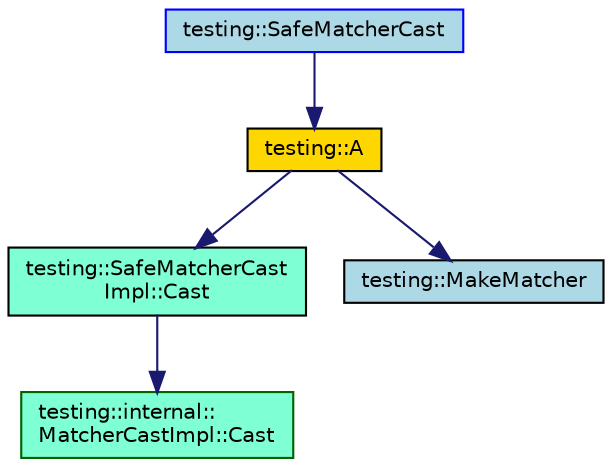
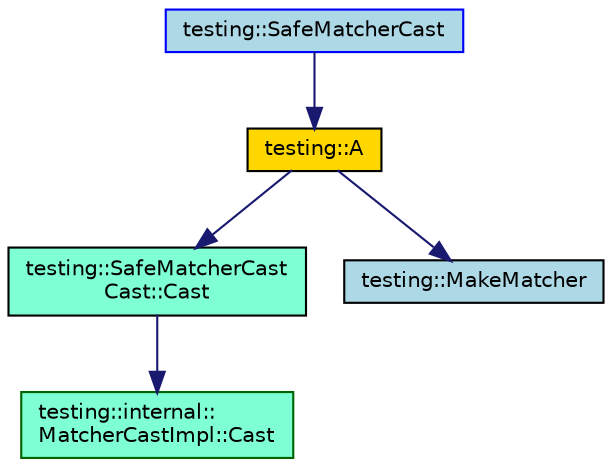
(157, 282) -> (157, 282)
